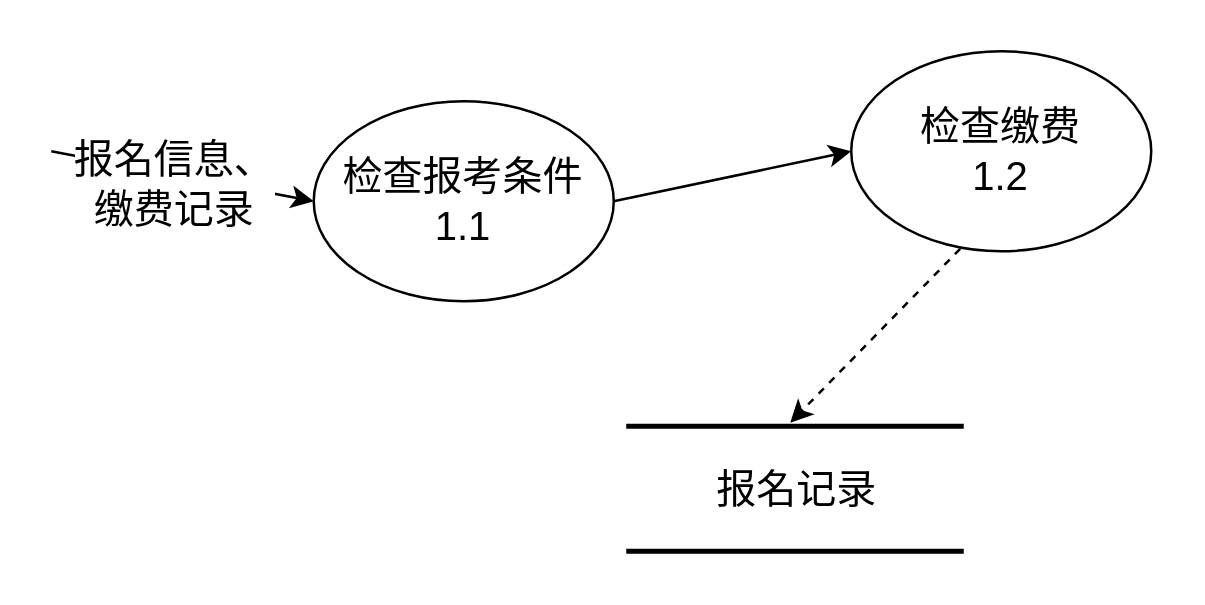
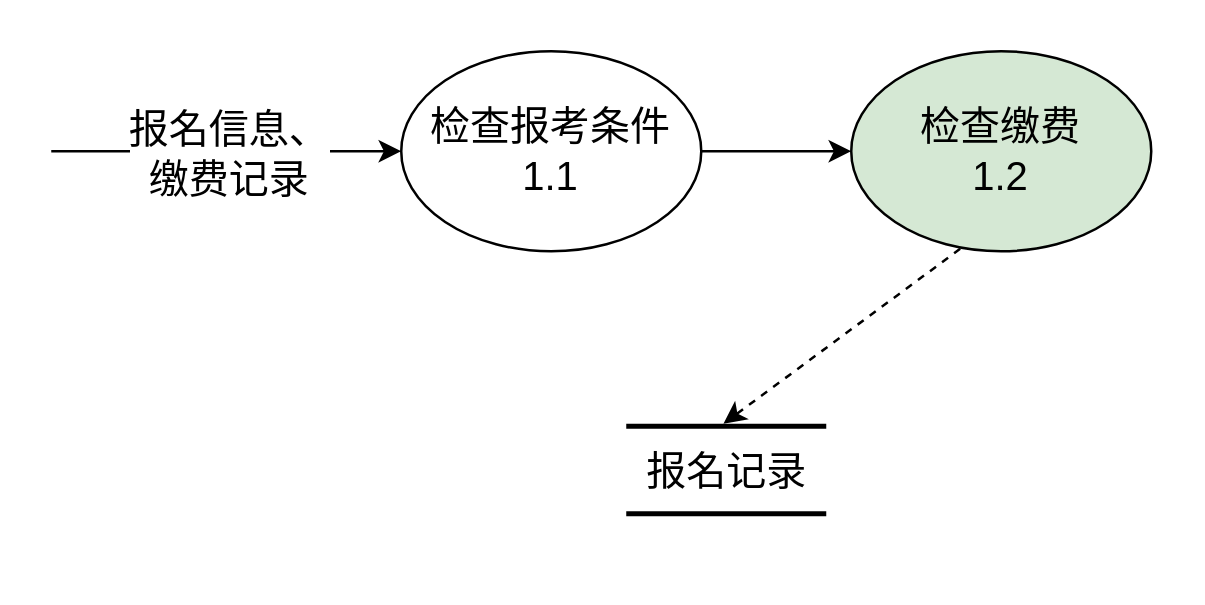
(1001, 151) -> (1001, 151)
(464, 201) -> (551, 151)
(795, 489) -> (726, 470)
